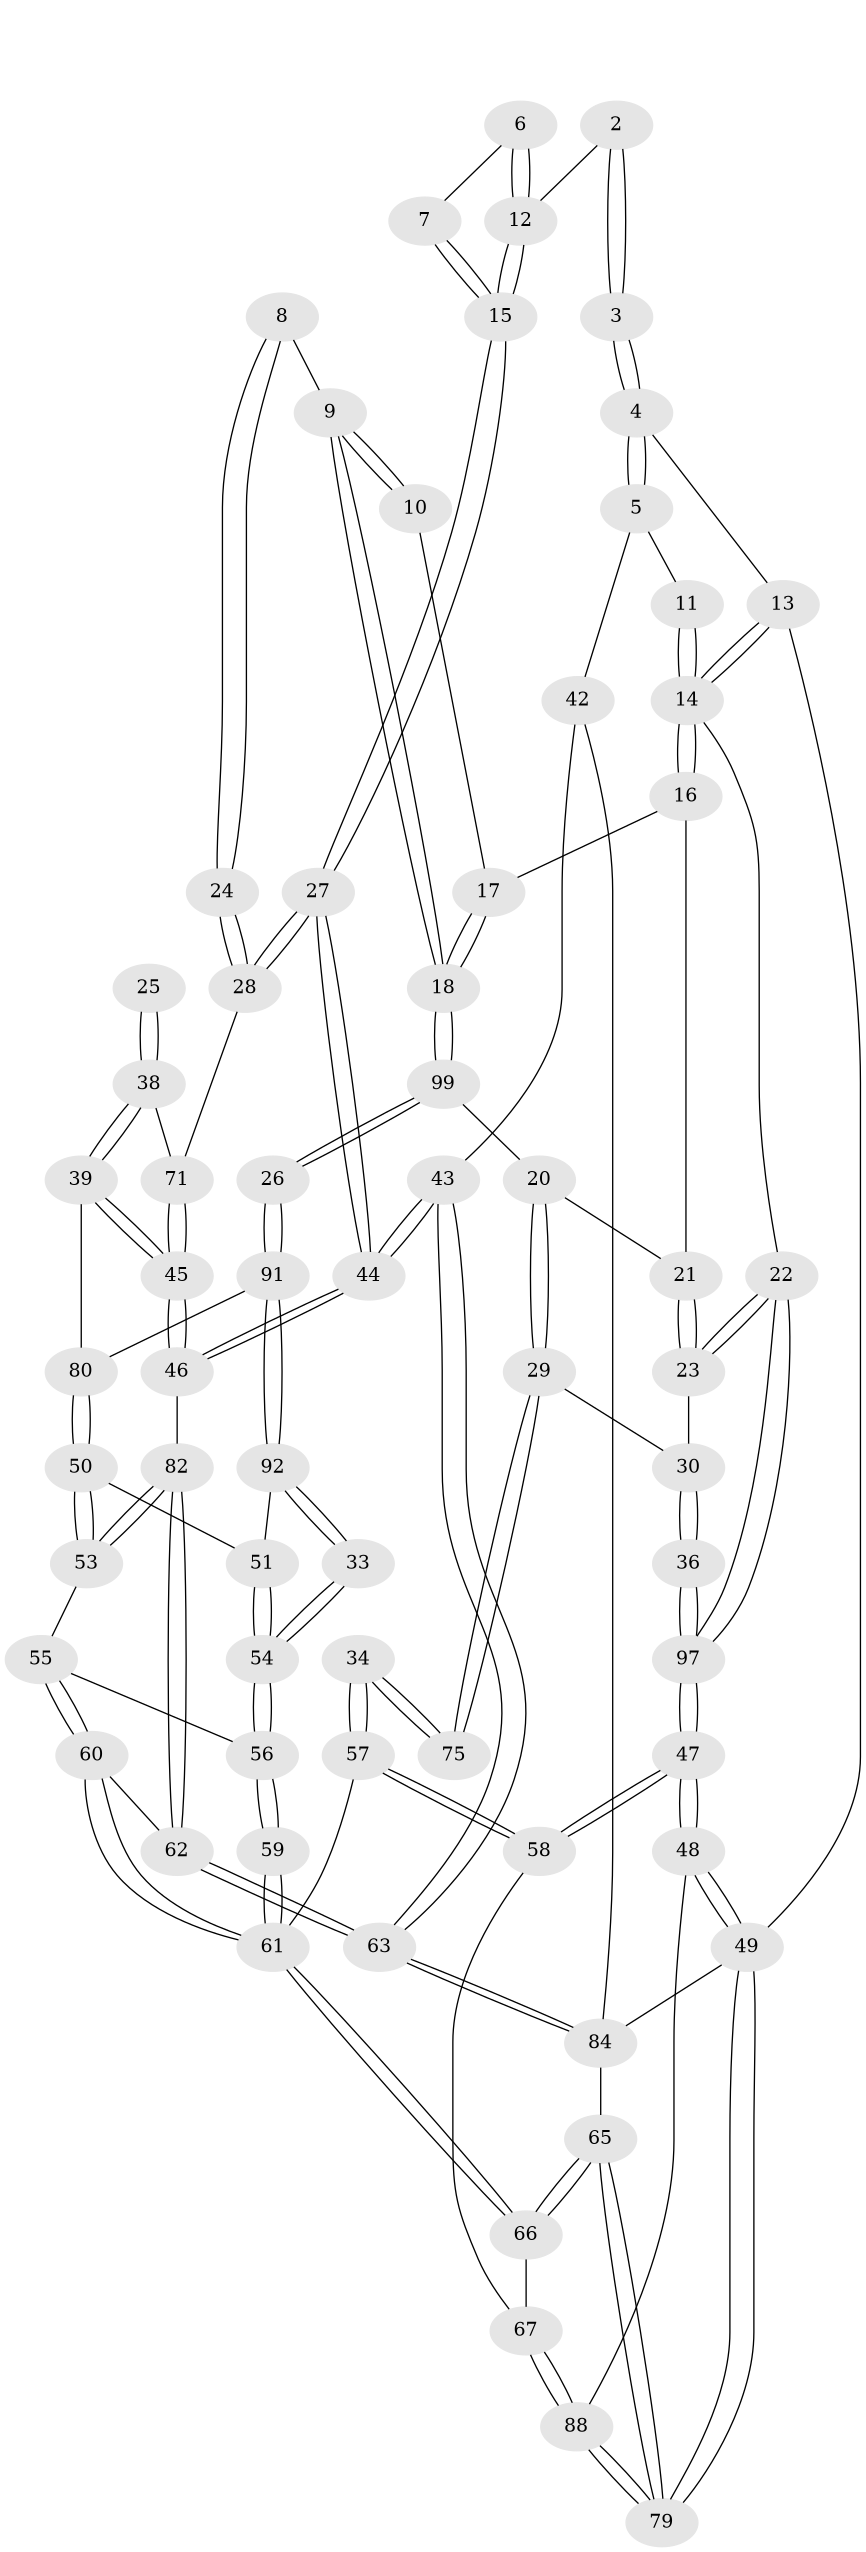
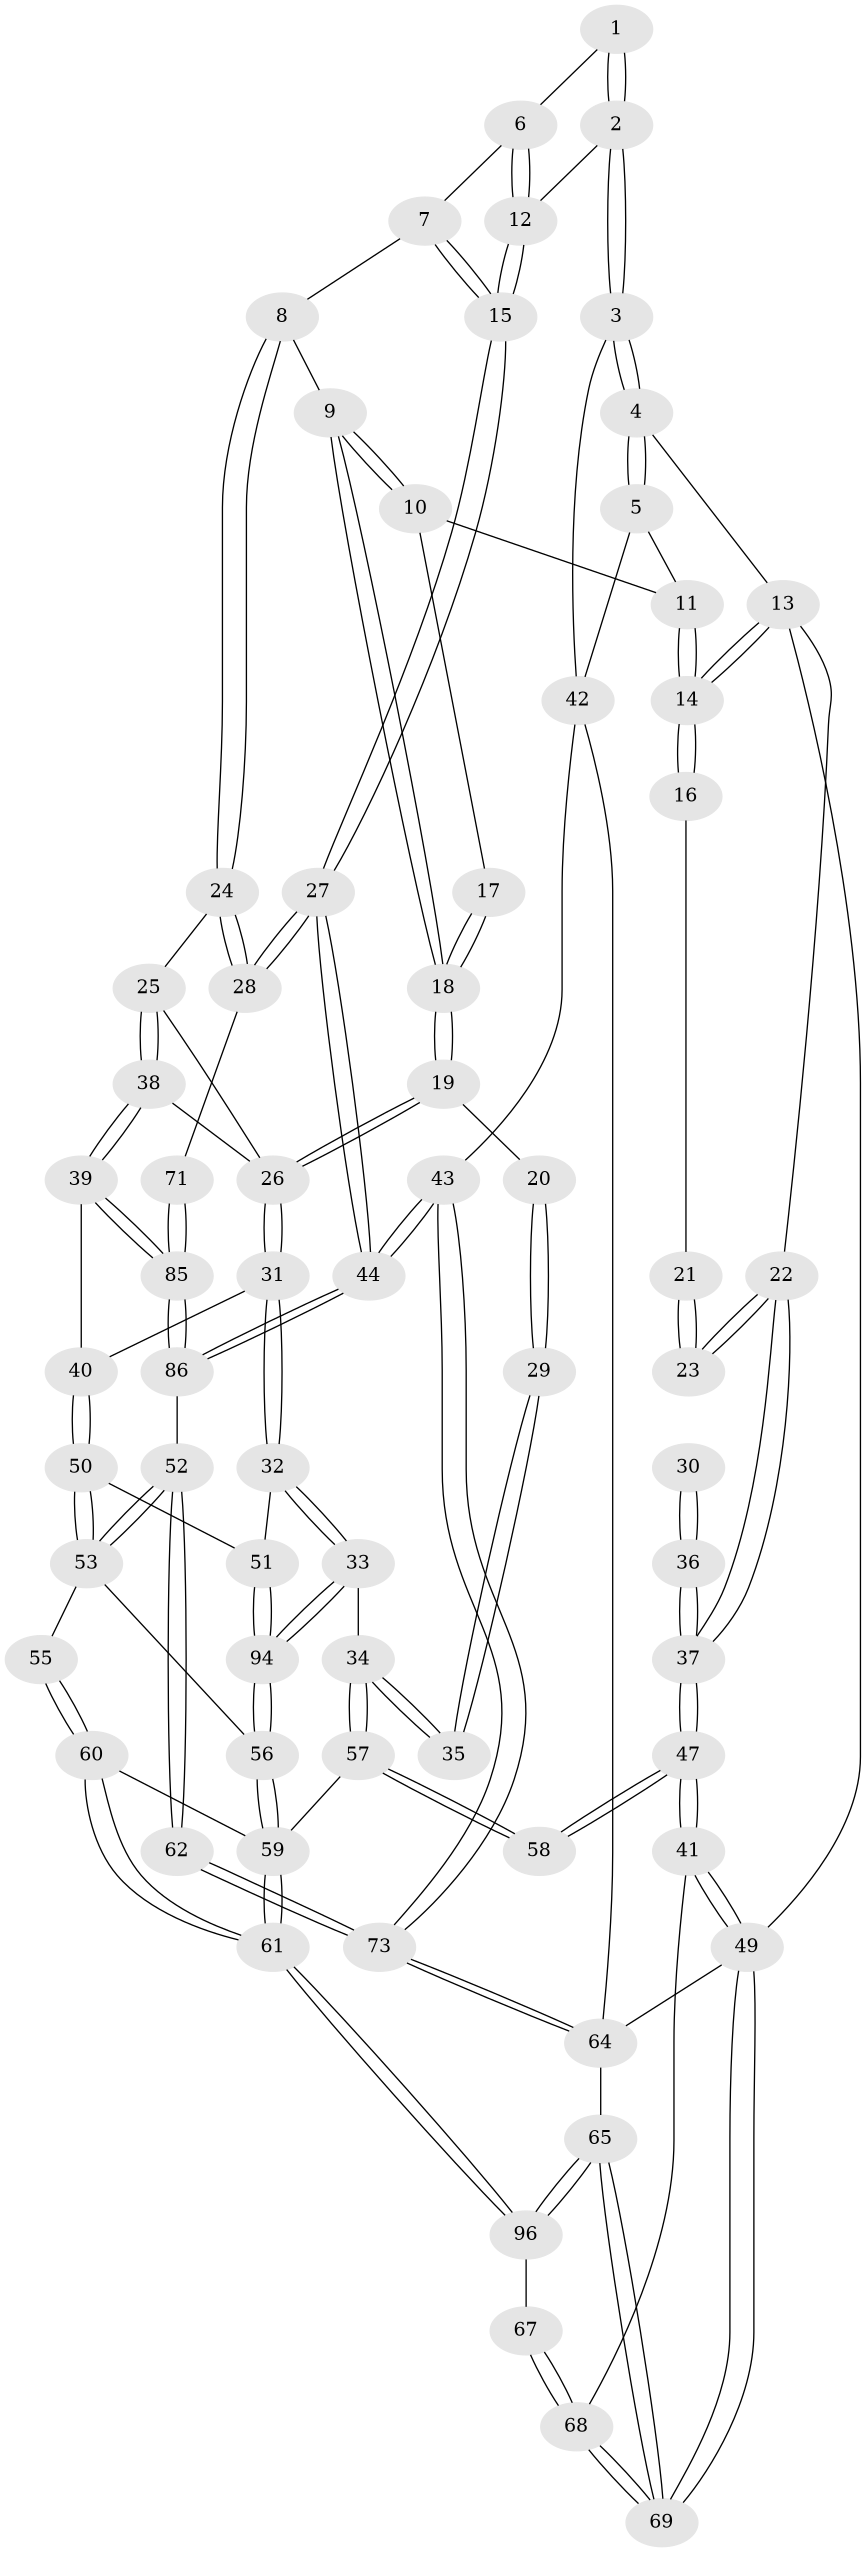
none -> (617, 29)
none -> (354, 269)
none -> (575, 506)
none -> (551, 557)
(587, 844) -> none
none -> (186, 940)
(759, 982) -> (815, 935)
(444, 1084) -> (444, 1084)
none -> (217, 1091)
(163, 1132) -> (211, 1132)
(603, 1222) -> none
(177, 1276) -> (177, 1276)
(273, 1276) -> (273, 1276)
(81, 1372) -> (81, 1372)
(177, 1372) -> (177, 1372)
(689, 1420) -> none
(621, 1424) -> none
(177, 1468) -> (177, 1468)
(273, 1468) -> (273, 1468)
none -> (358, 1612)
(262, 1660) -> (262, 1660)
(689, 1660) -> (689, 1660)
(152, 1708) -> (178, 1663)
(454, 1756) -> (454, 1756)
(135, 1803) -> (192, 1808)
(689, 1851) -> (689, 1851)
(329, 1856) -> (316, 1803)
(380, 1947) -> (380, 1947)
(601, 2043) -> (601, 2043)
(453, 2089) -> none
(526, 2235) -> (526, 2235)
(577, 2427) -> (577, 2427)
(662, 2523) -> (662, 2523)
